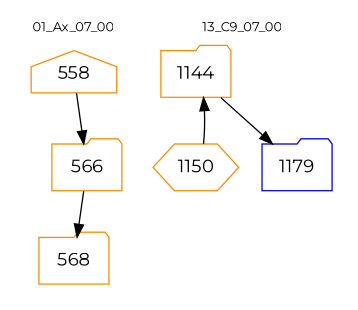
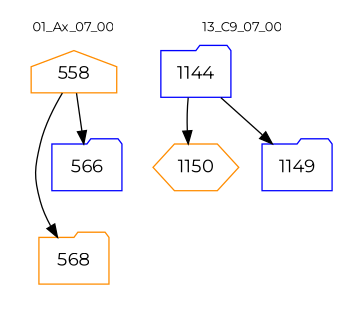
(196, 74) -> (196, 74)
(205, 127) -> (187, 114)
(87, 167) -> (87, 167)
(297, 167) -> (297, 167)
(81, 208) -> (37, 158)
